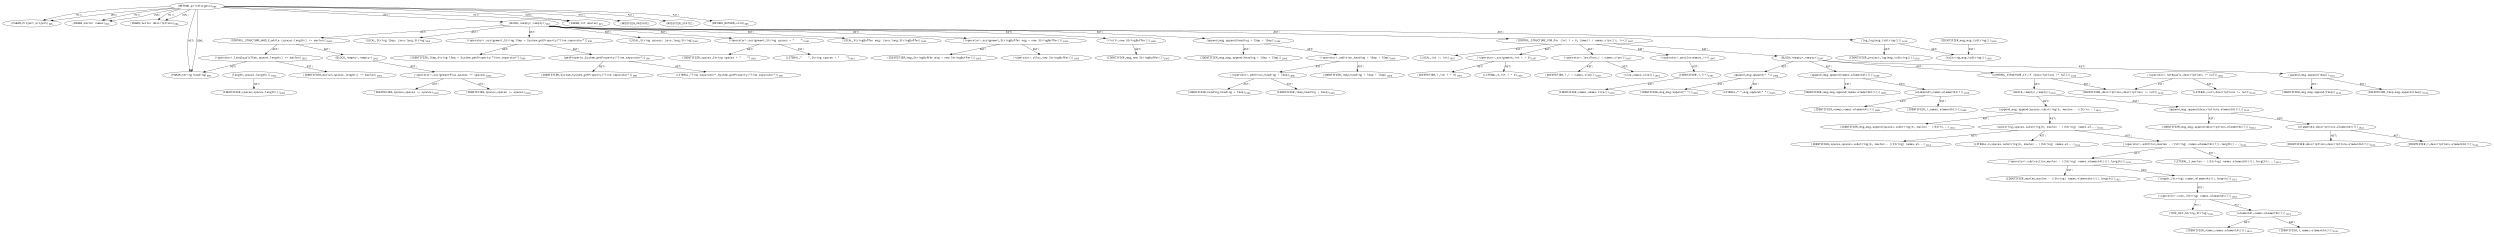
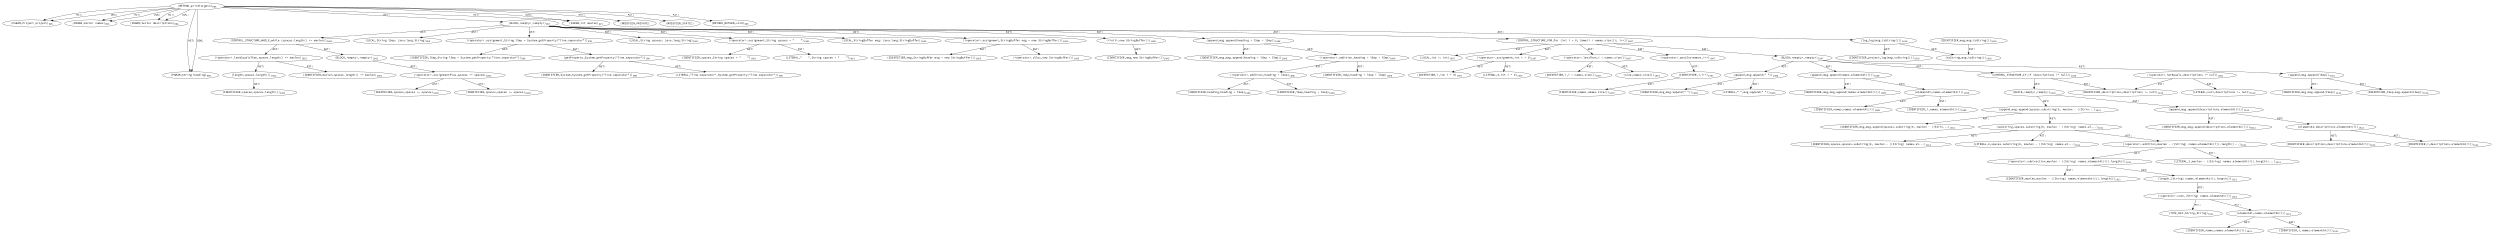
(226, 67) -> (258, 66)
